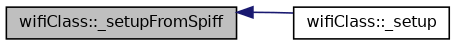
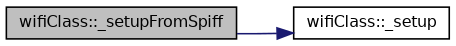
(273, 13) -> (257, 34)
